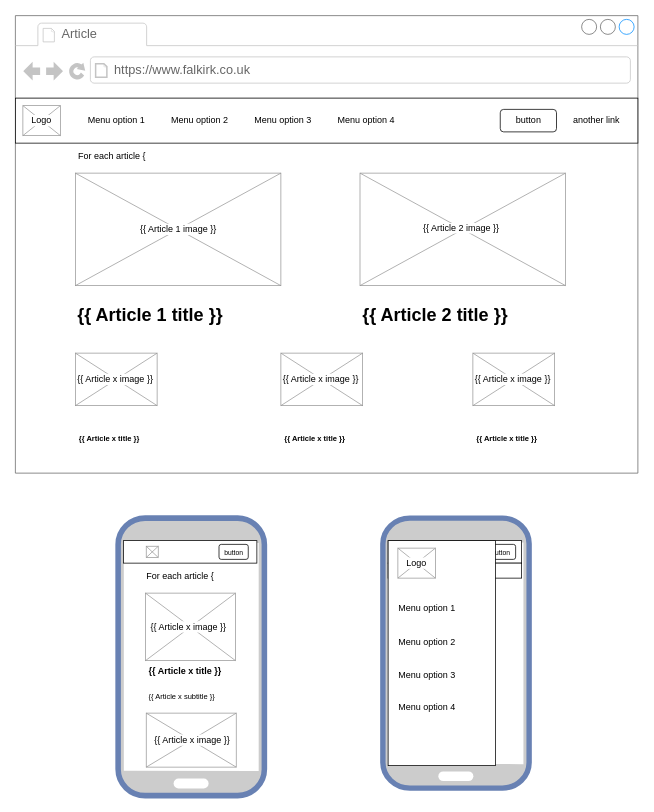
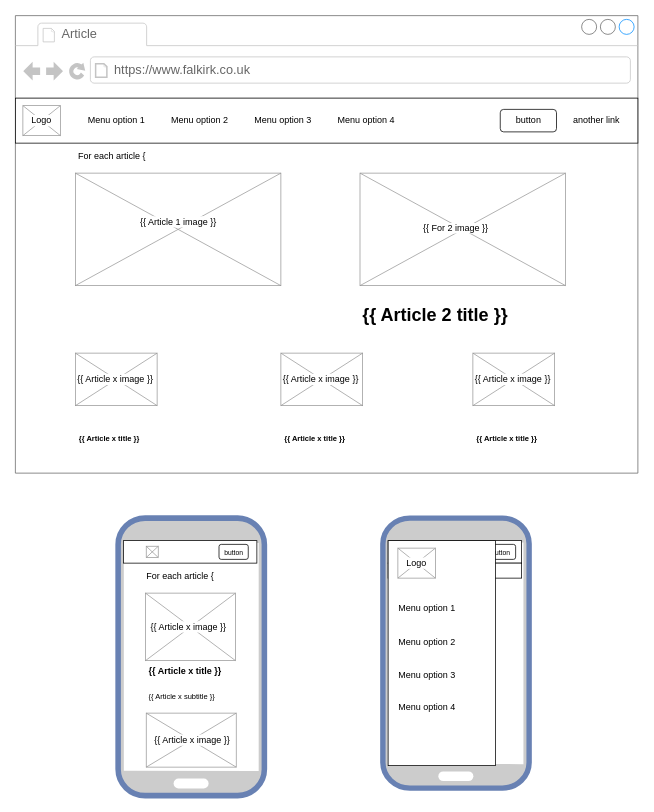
(178, 229) -> (178, 222)
(468, 229) -> (460, 229)
(176, 314) -> none
